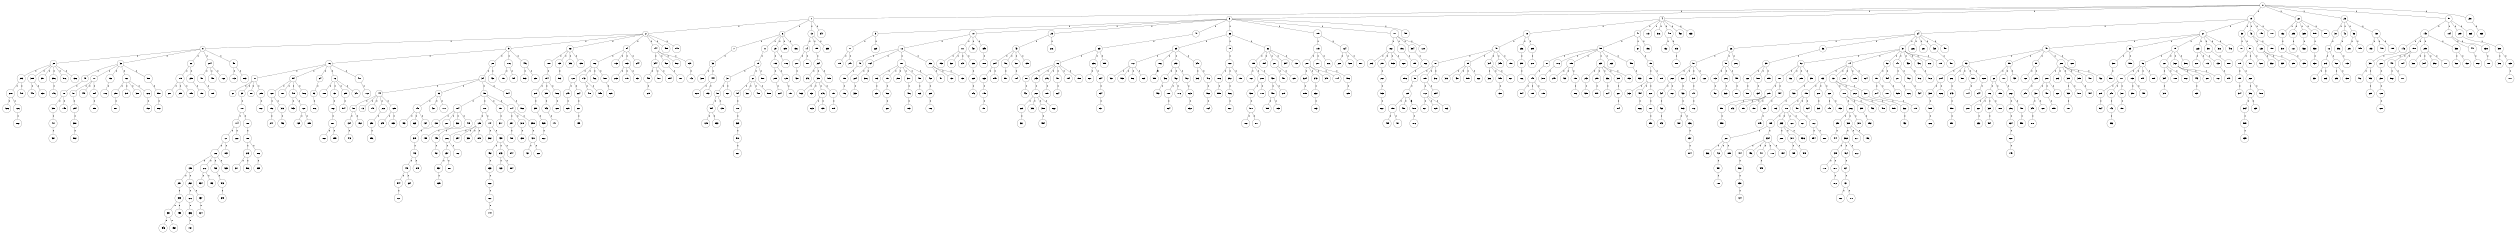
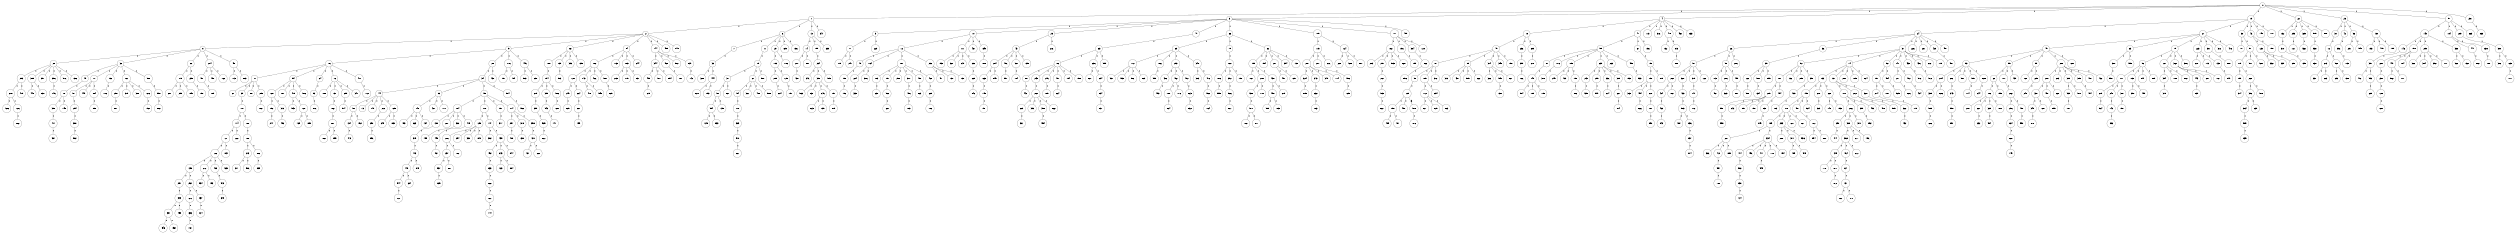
(1158, 71) -> (1158, 71)
